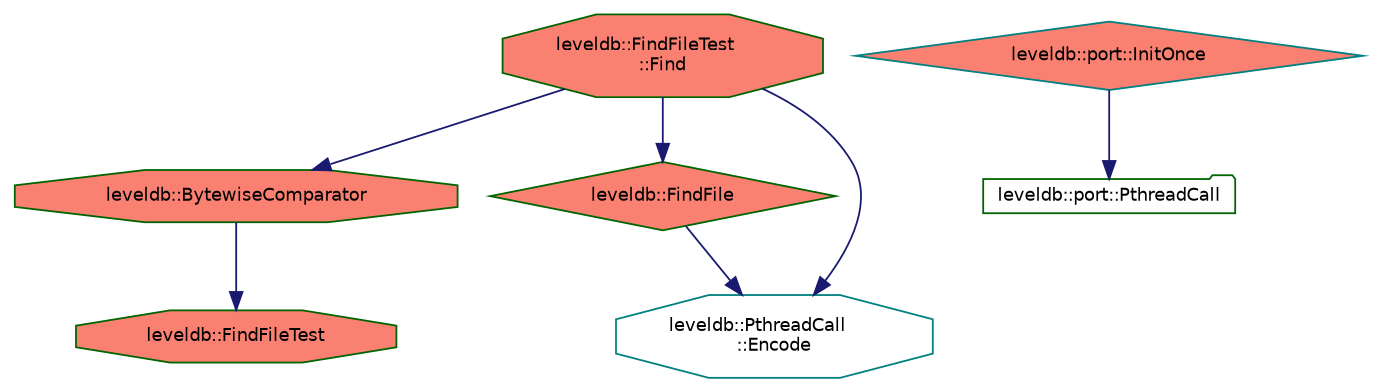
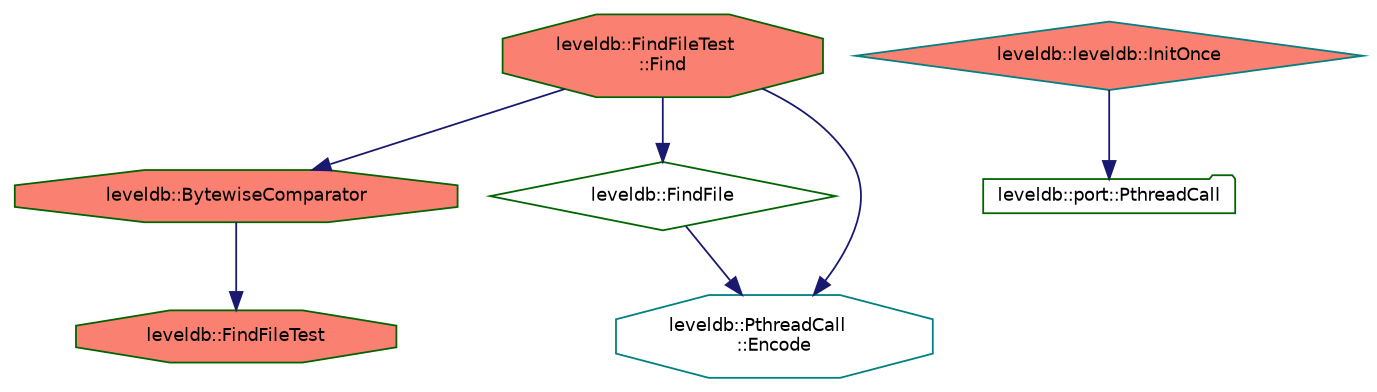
(1109, 56) -> (1109, 56)
(663, 196) -> (663, 196)
